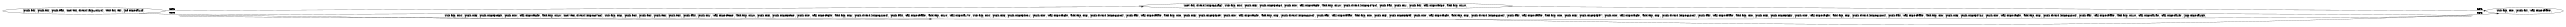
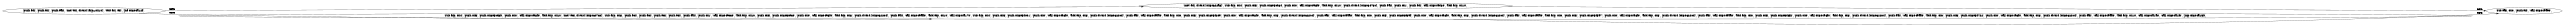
(2525, 11) -> (2524, 11)
